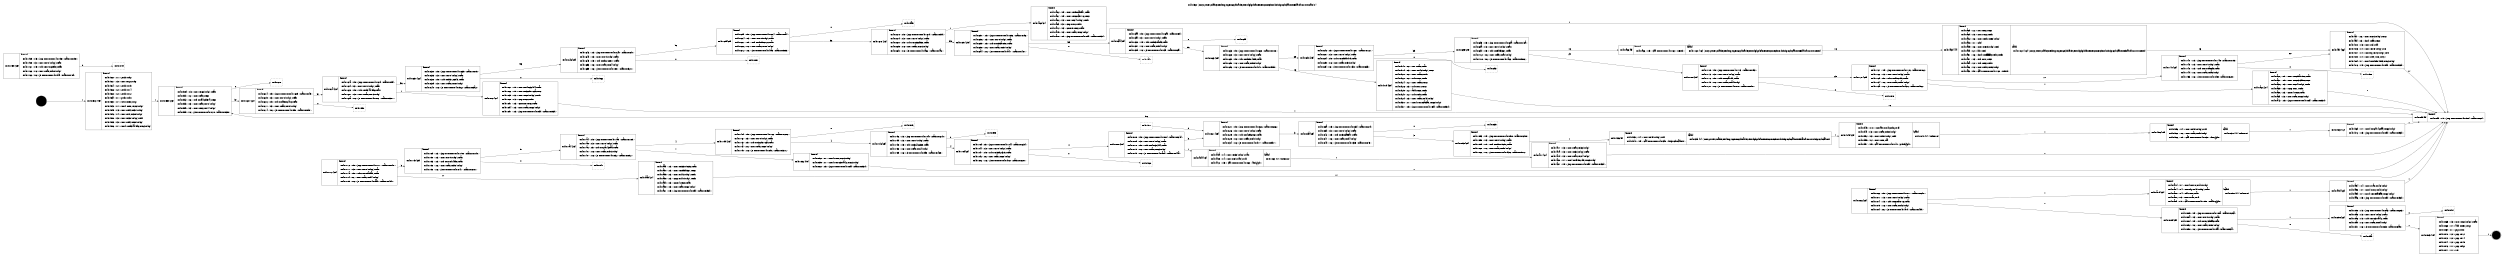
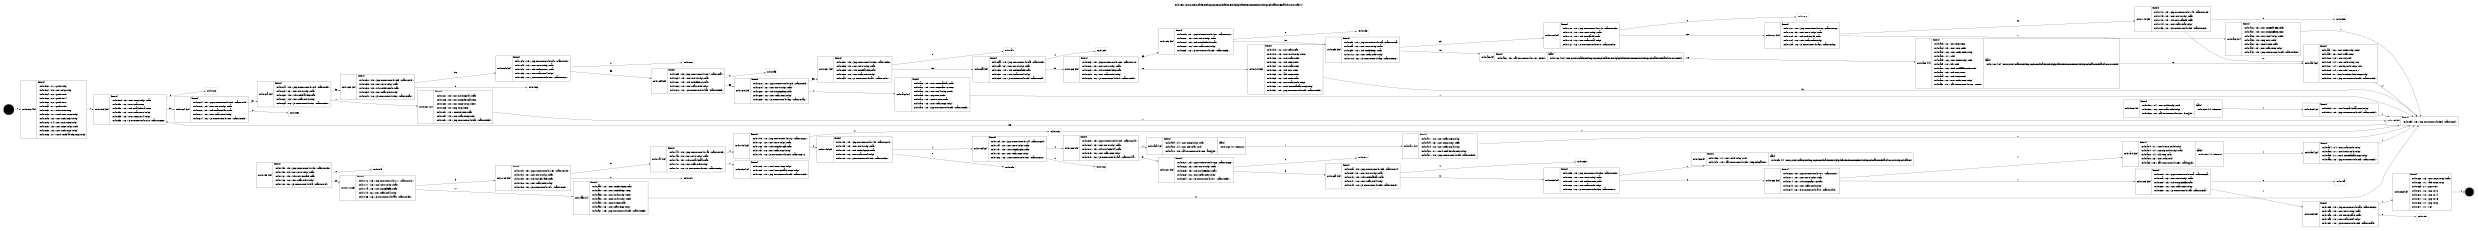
(1177, 128) -> (1295, 163)
(1890, 135) -> none
(1664, 171) -> (1729, 132)
none -> (1691, 181)
none -> (335, 182)
